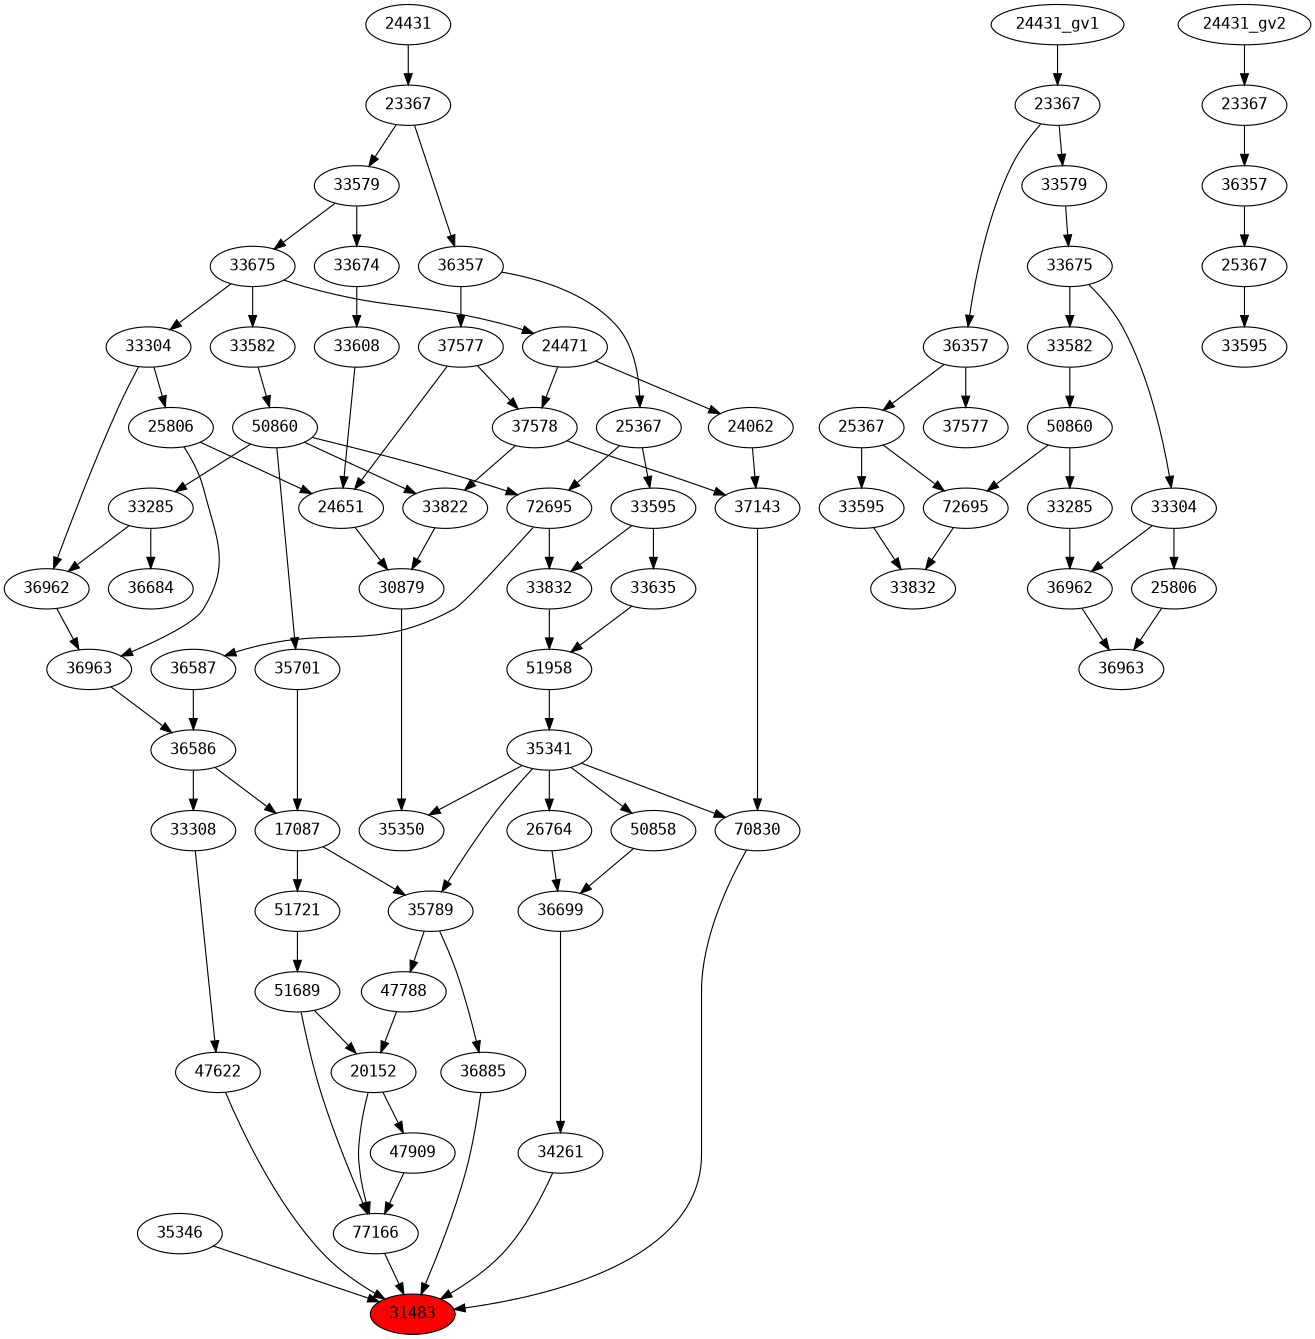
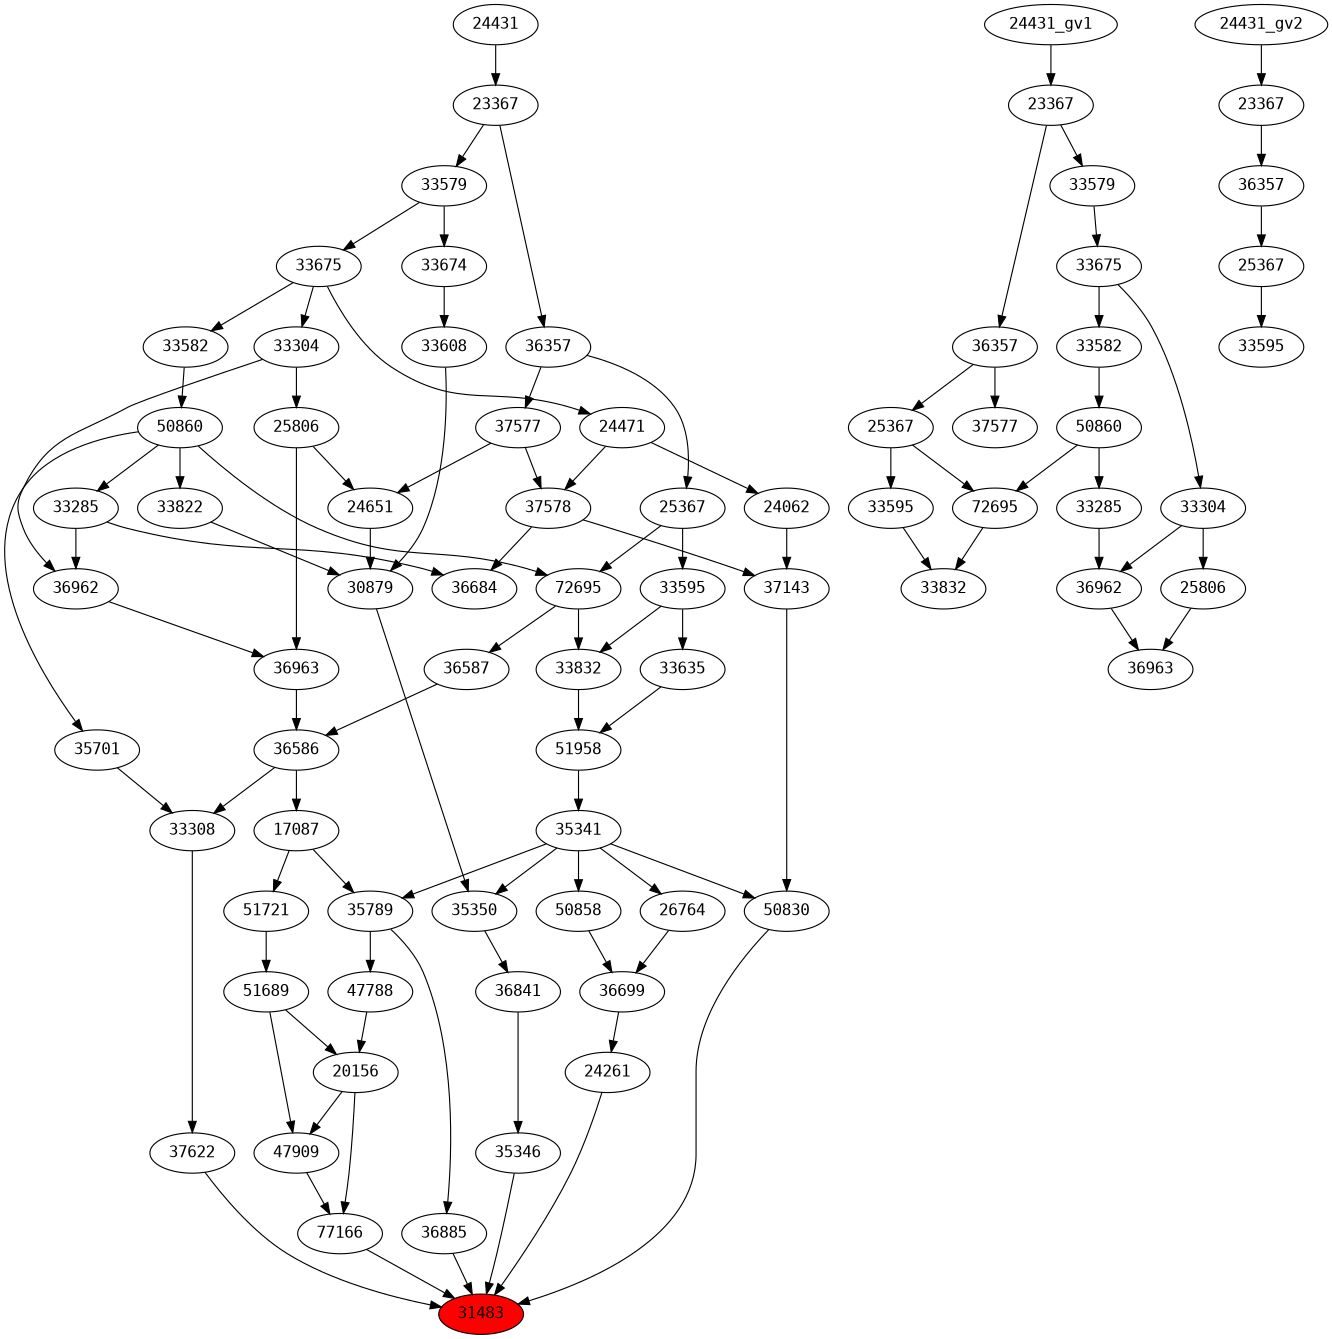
(349, 422) -> (442, 460)
(494, 464) -> (515, 544)
(297, 744) -> (140, 787)
(758, 831) -> (787, 911)
none -> (518, 992)
(218, 1072) -> (192, 1153)
(374, 1072) -> (356, 1072)
(326, 1109) -> (280, 1067)
(561, 1153) -> (608, 1072)
